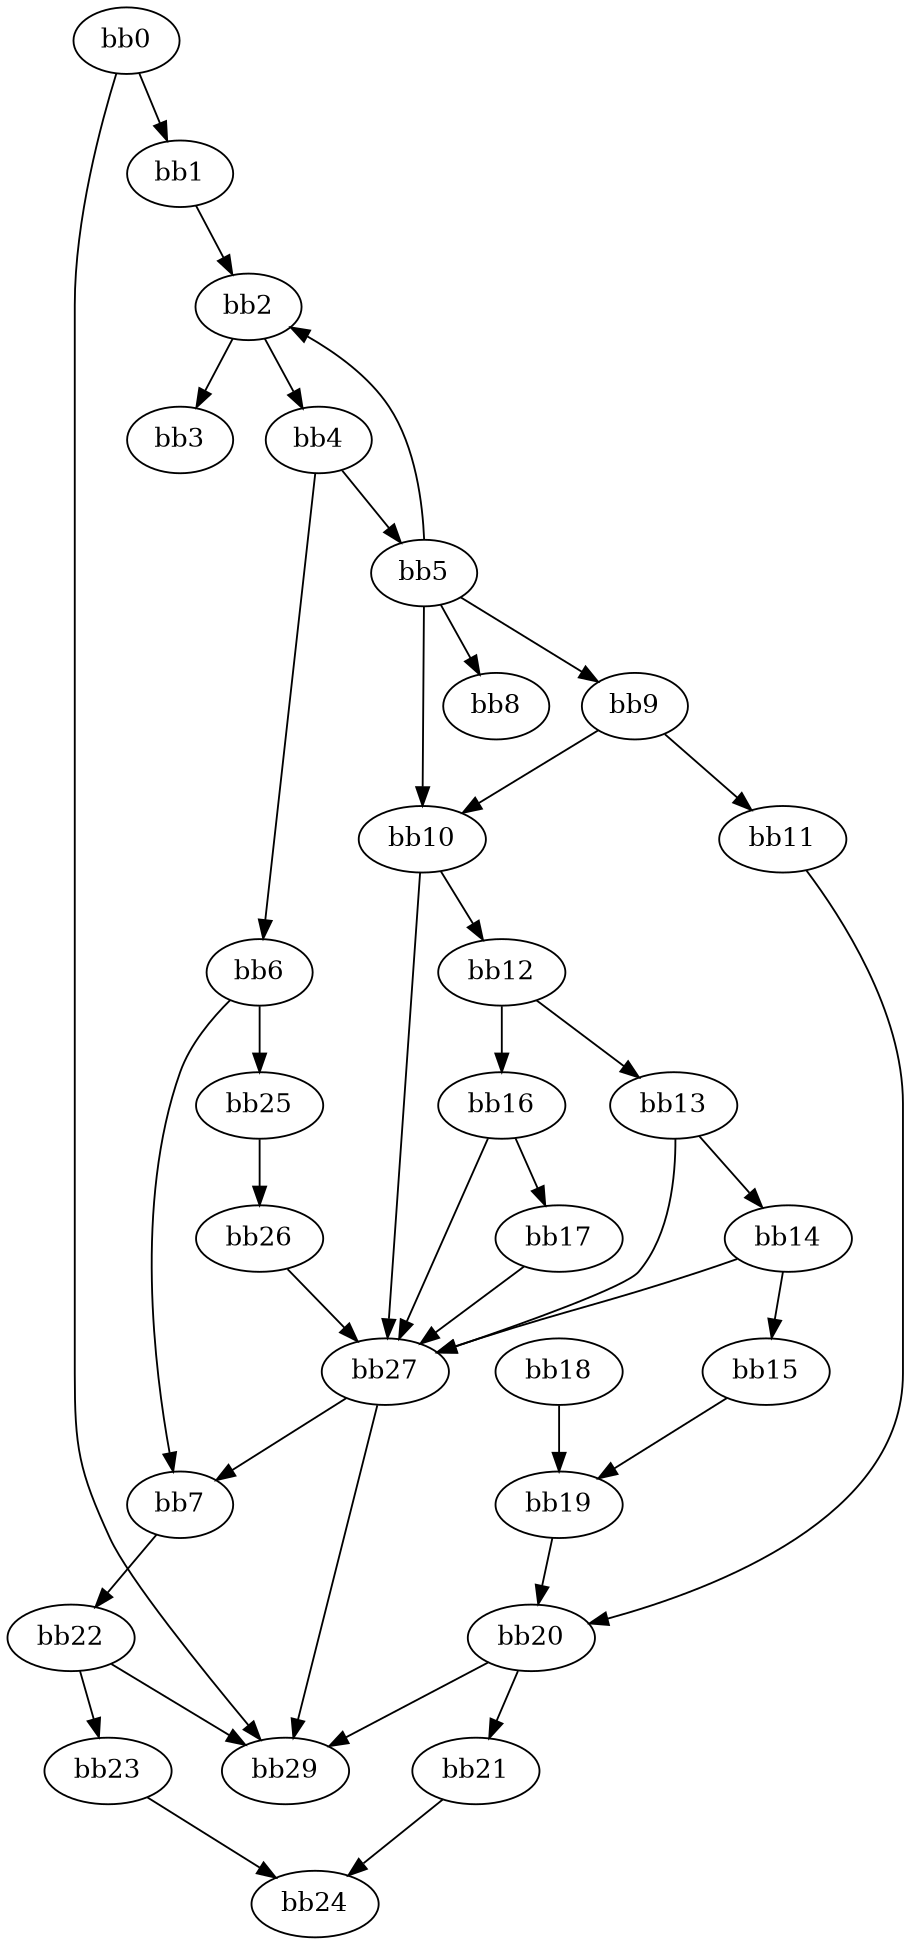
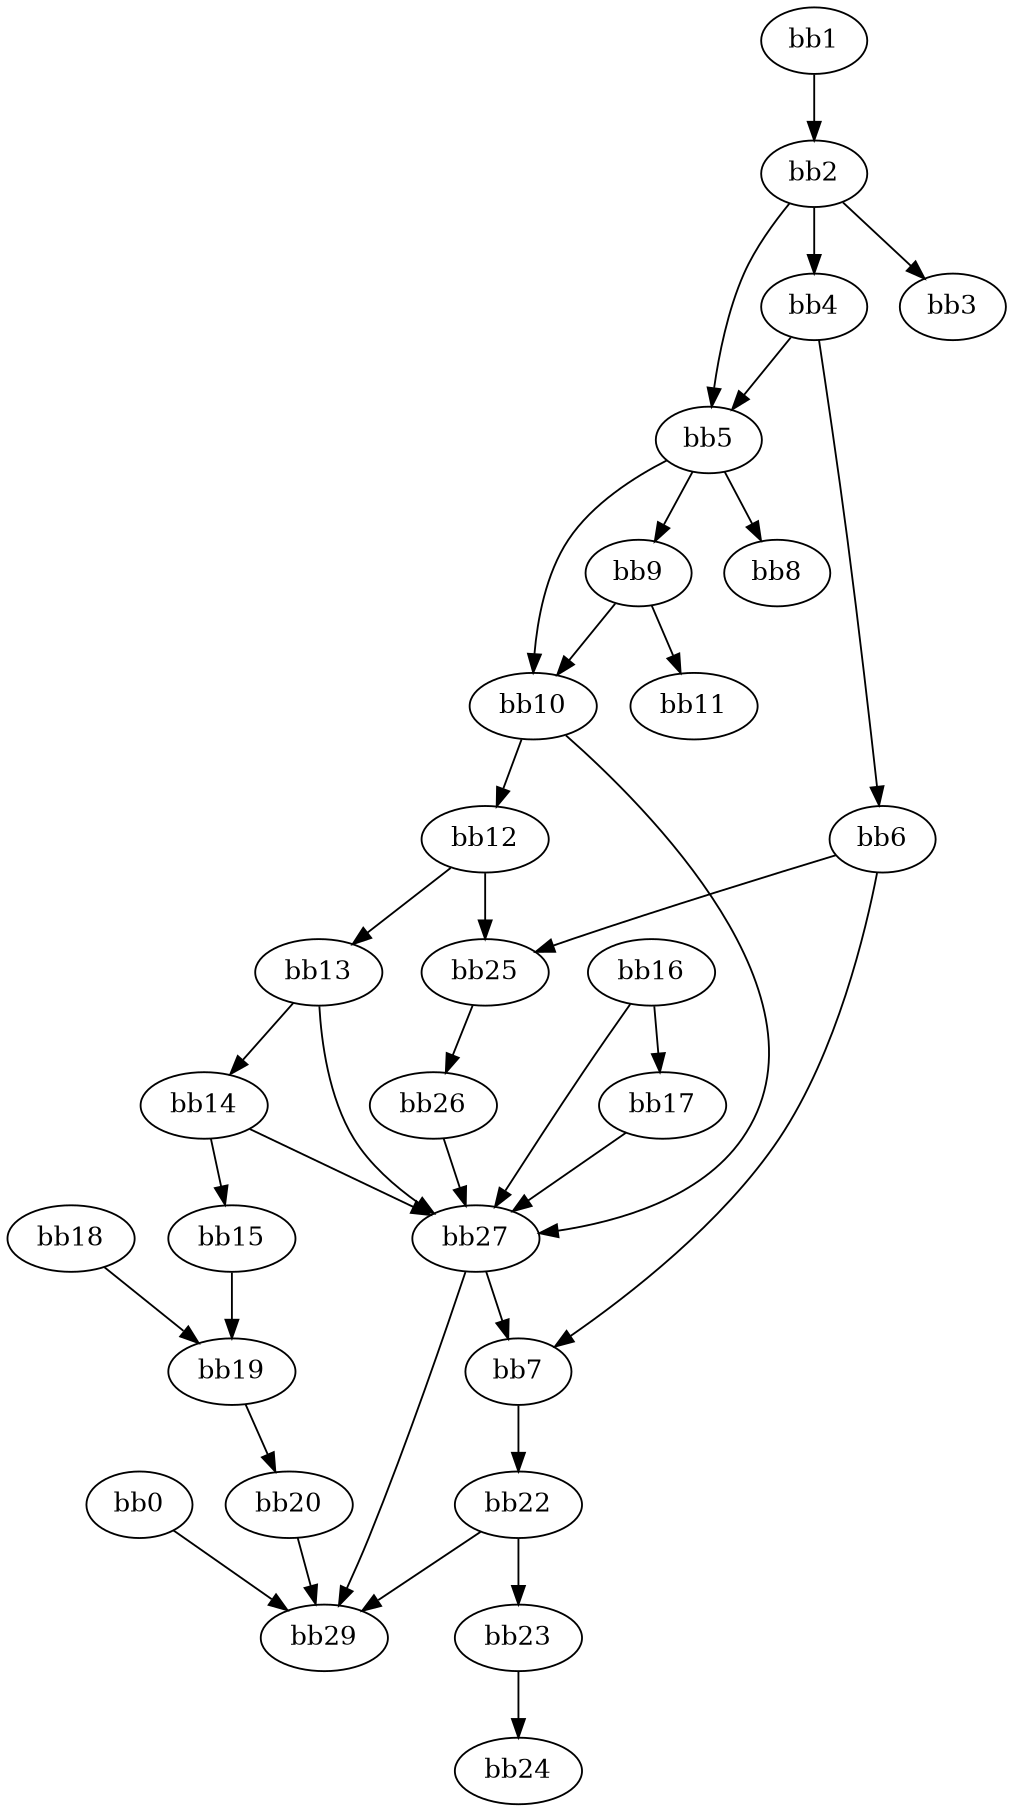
(150, 98) -> none
(397, 420) -> (737, 290)
(502, 1030) -> (485, 897)
(903, 1316) -> none
(476, 1771) -> none
